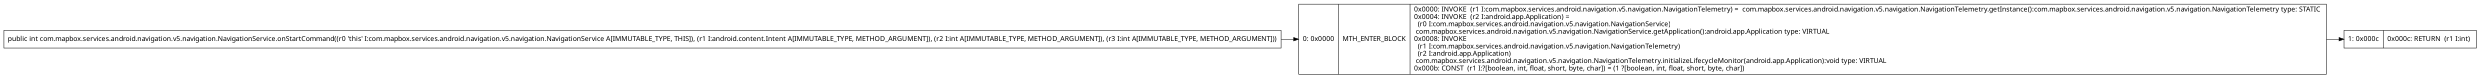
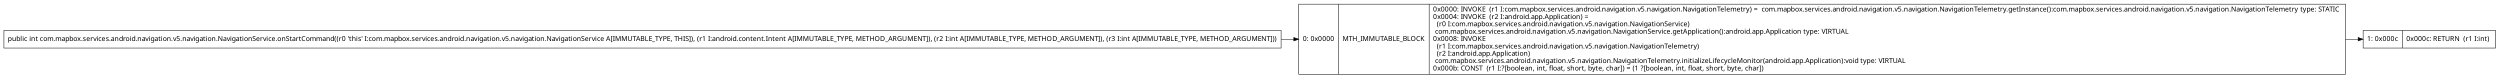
(1374, 39) -> (1384, 39)
